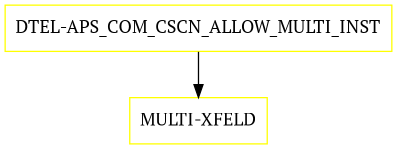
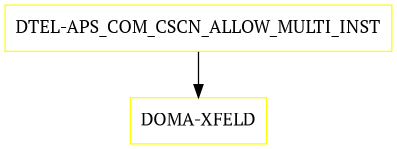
(198, 121) -> (198, 121)
